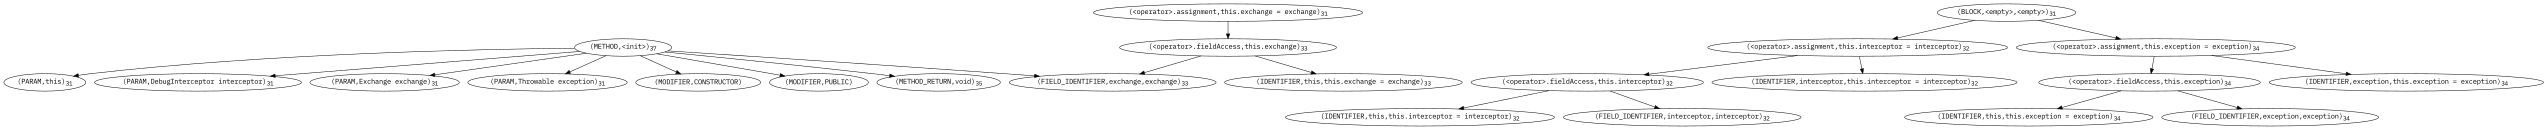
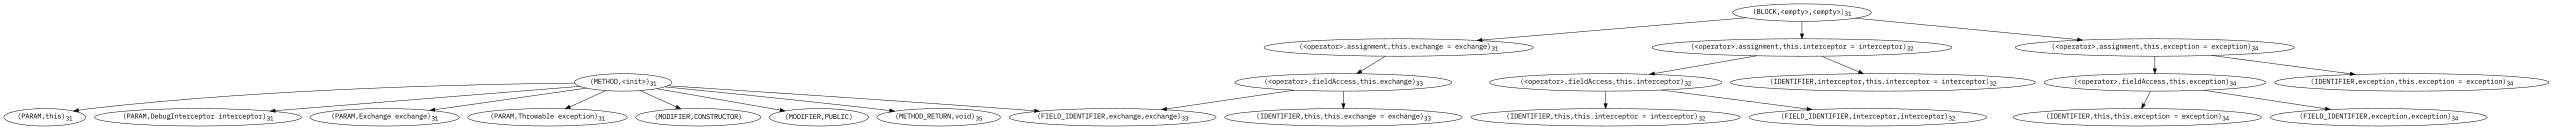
none -> (1614, 29)
(653, 47) -> (653, 82)
